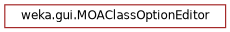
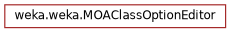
(115, 16) -> (115, 16)
